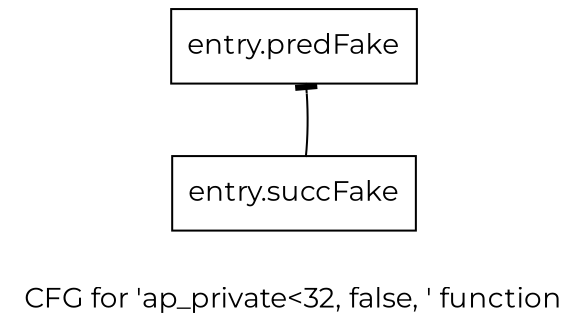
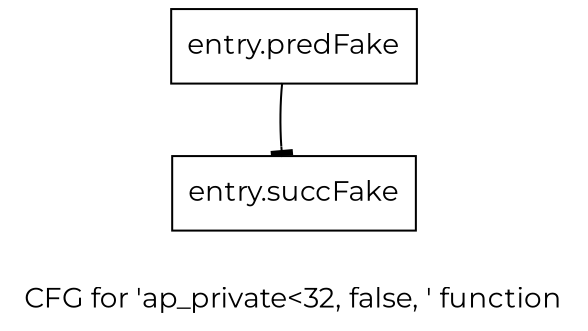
(308, 125) -> (280, 115)
